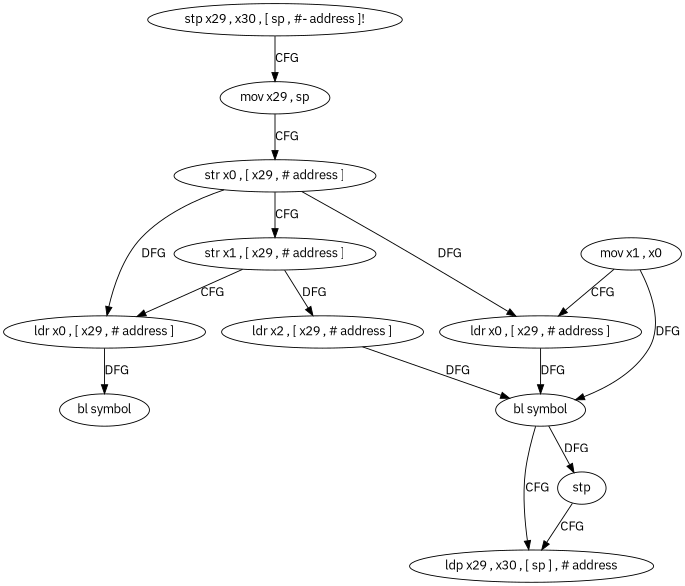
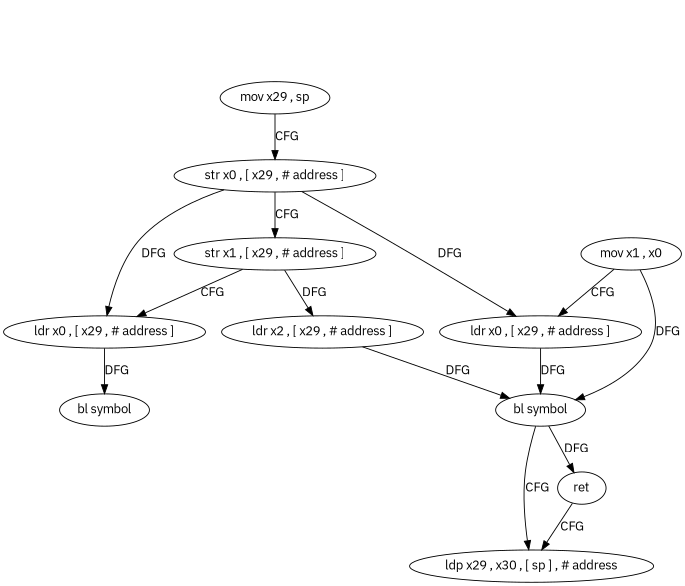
(275, 20) -> none
(582, 488) -> (582, 488)
